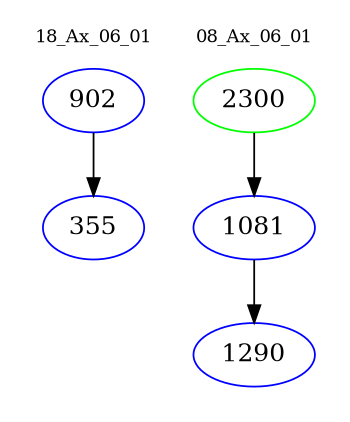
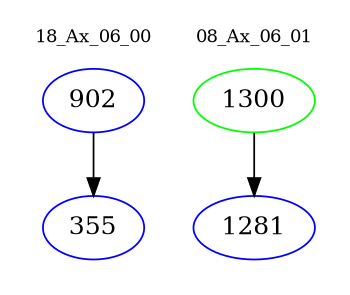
(94, 38) -> (94, 38)
(254, 101) -> (254, 101)
(254, 228) -> (254, 228)
(254, 355) -> none
